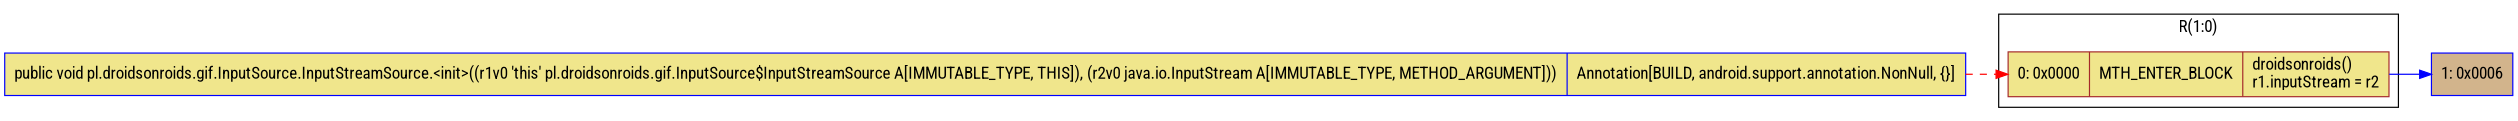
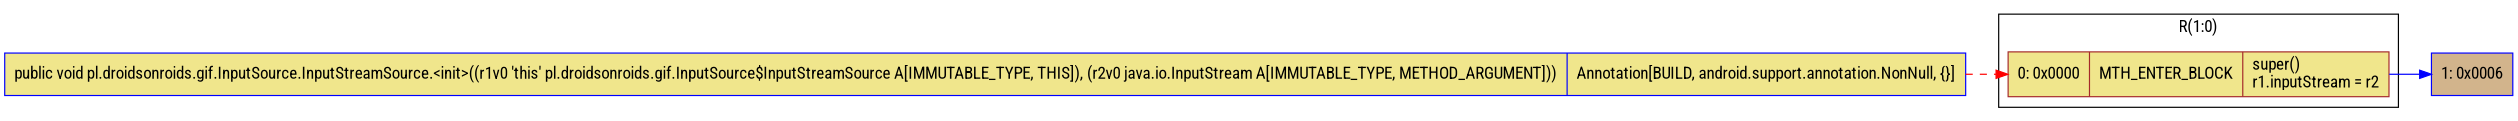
(2302, 65) -> (2276, 65)
